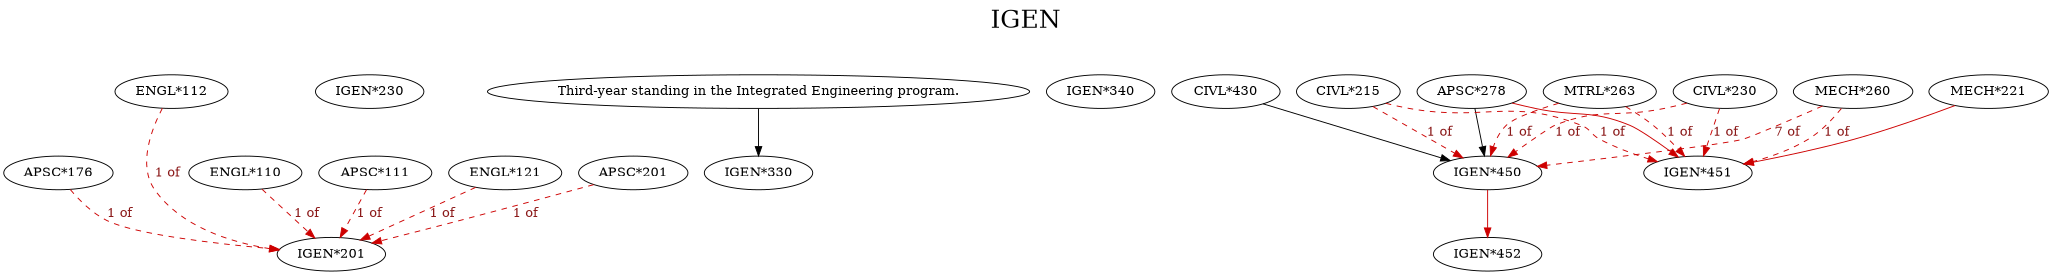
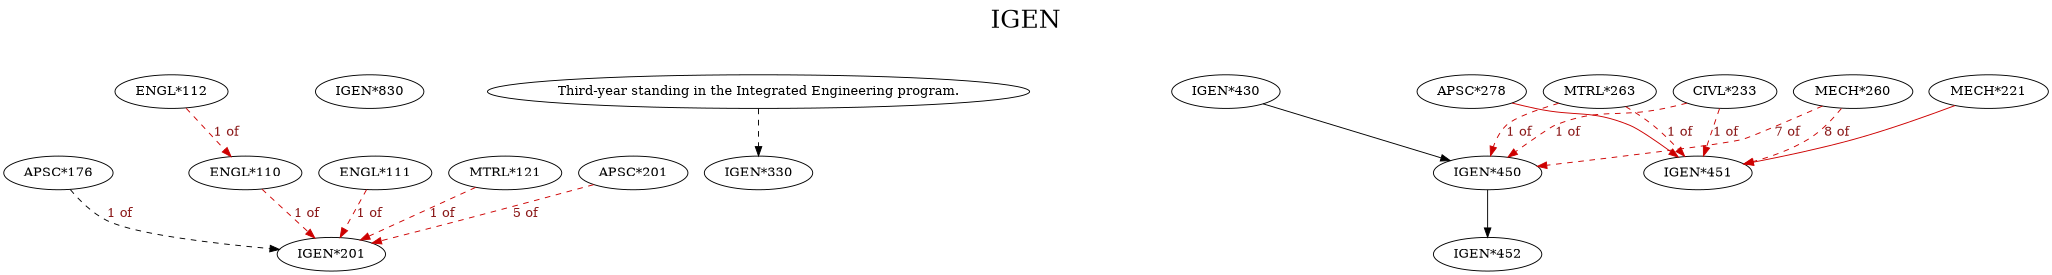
(370, 92) -> (370, 92)
(1101, 92) -> none
(1226, 92) -> (1226, 92)
(1348, 92) -> none
(1725, 92) -> (1725, 92)
(759, 128) -> (759, 128)
(1479, 128) -> none
(1837, 132) -> (1837, 132)
(375, 173) -> (375, 173)
(505, 173) -> (505, 173)
(170, 207) -> (205, 129)
(1488, 209) -> (1488, 209)
(526, 214) -> (526, 214)
(164, 235) -> (164, 235)
